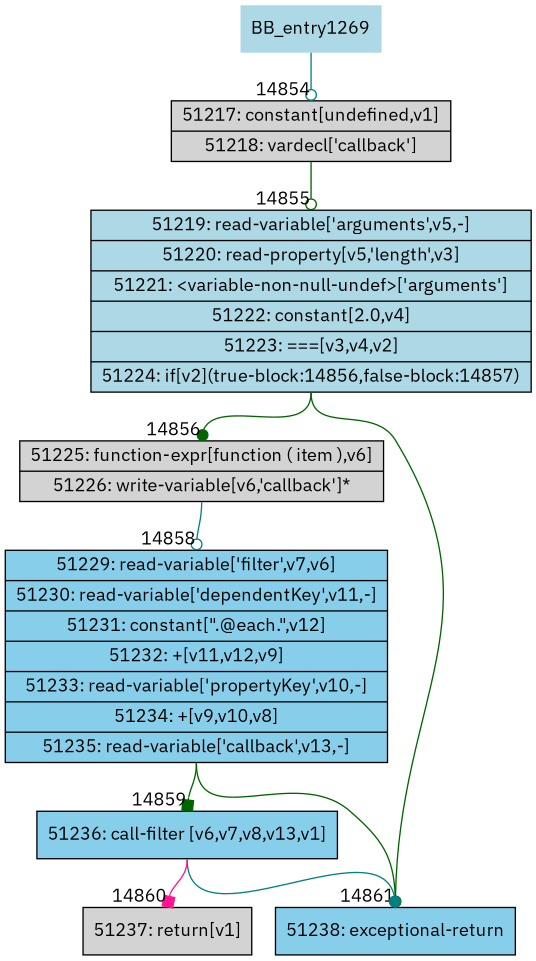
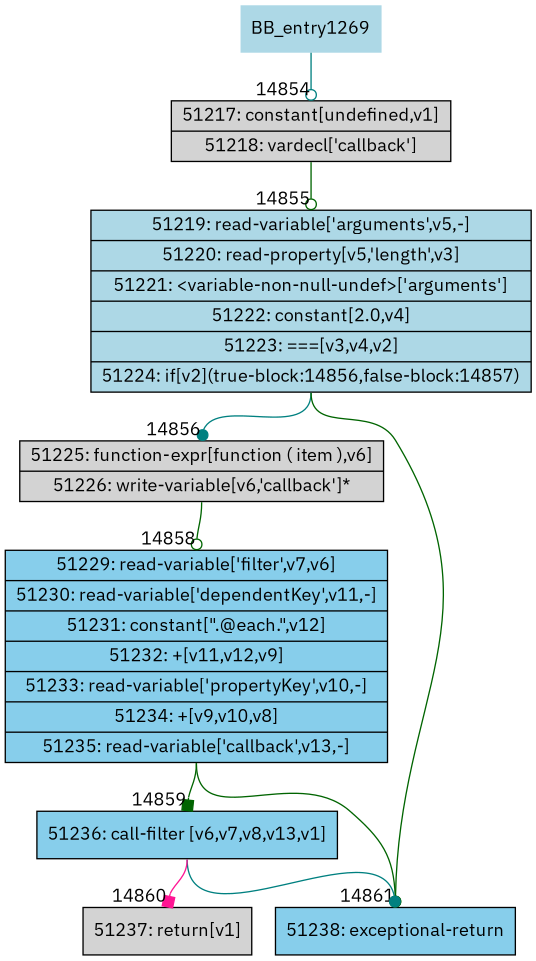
(262, 417) -> (262, 417)
(200, 521) -> (200, 521)
